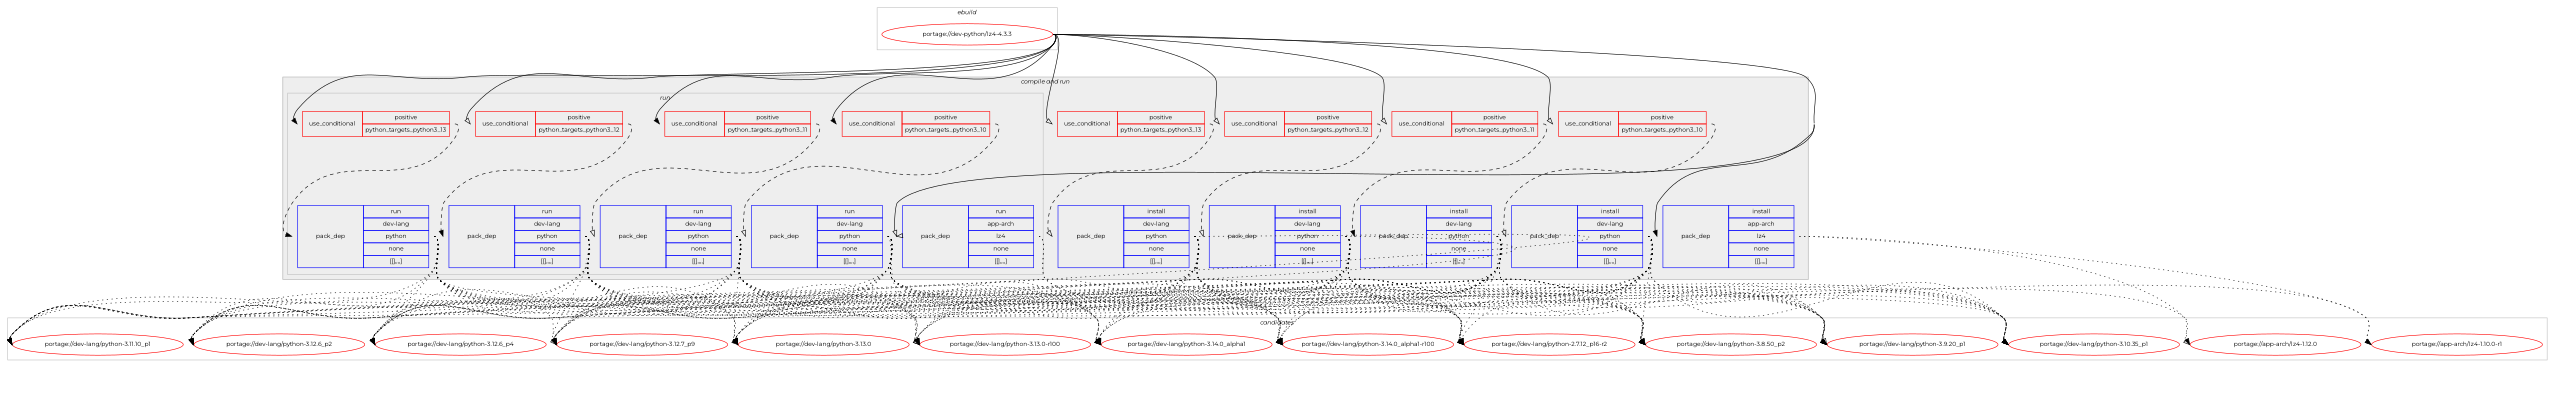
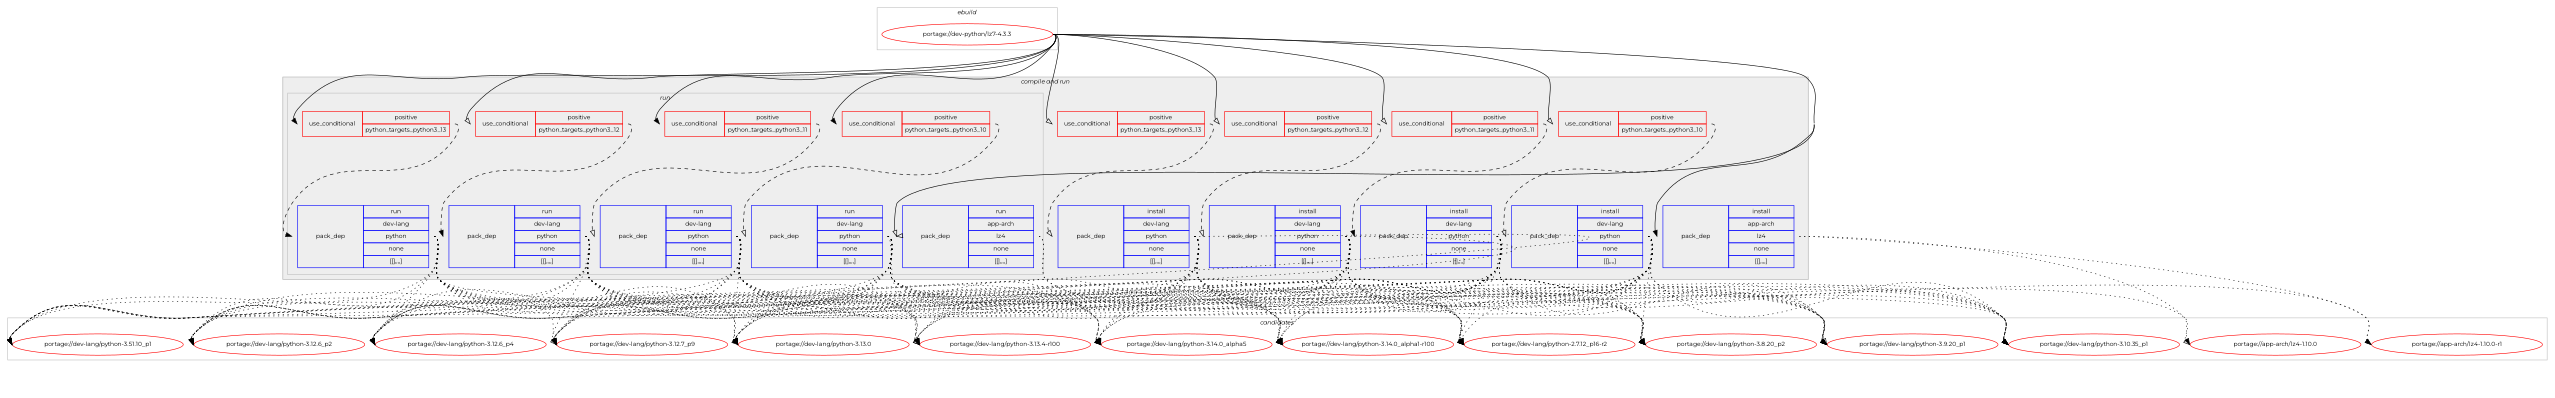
(967, 34) -> (967, 34)
(98, 345) -> (98, 345)
(1005, 345) -> (1005, 345)
(1187, 345) -> (1187, 345)
(1731, 345) -> (1731, 345)
(2276, 345) -> (2276, 345)
